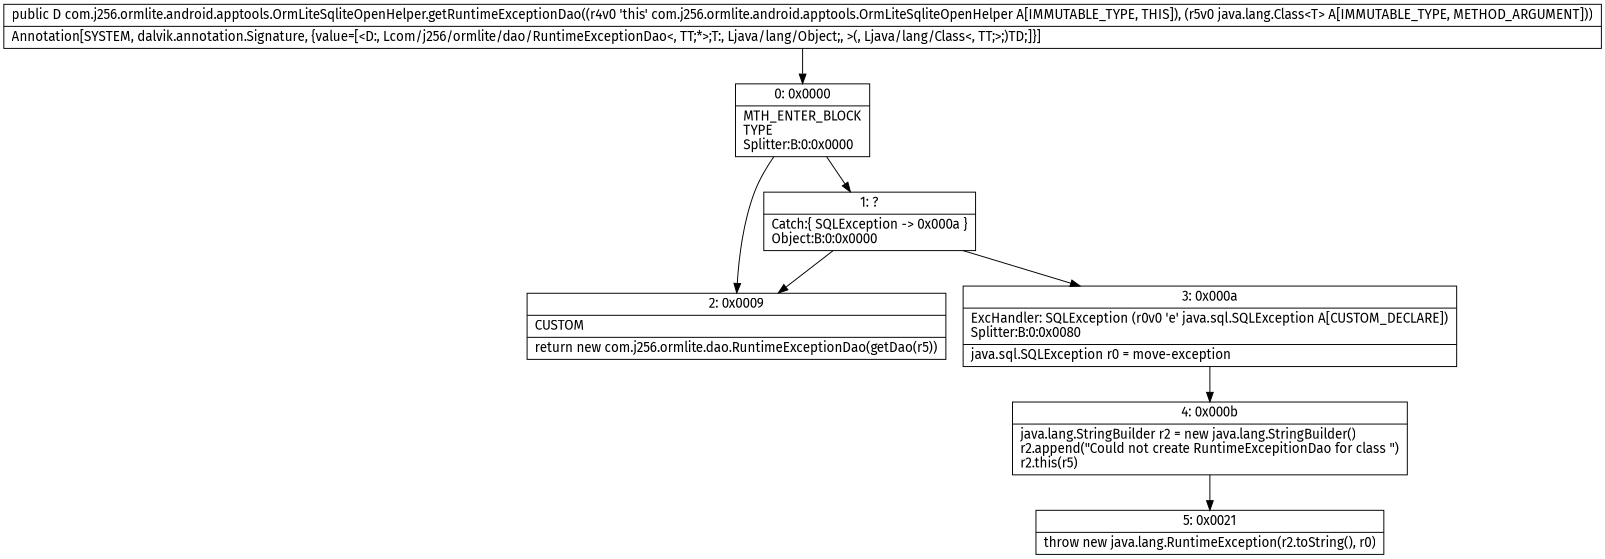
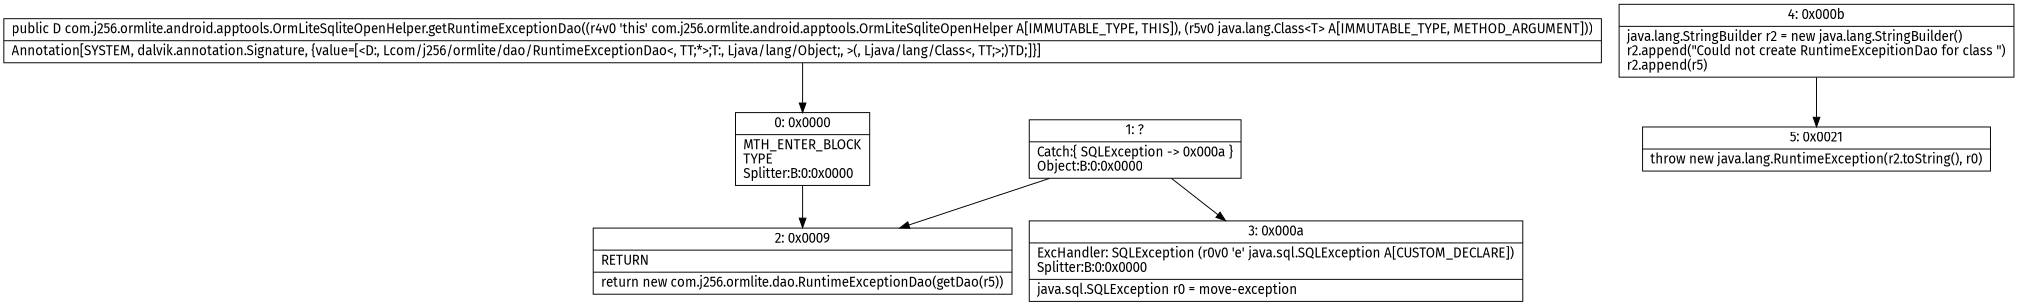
(836, 170) -> none
(560, 326) -> (625, 261)
(1026, 333) -> (1092, 268)
(1210, 379) -> none
(1049, 463) -> (1668, 66)
